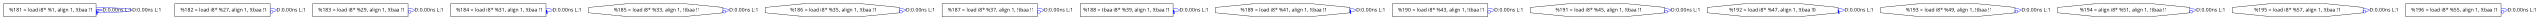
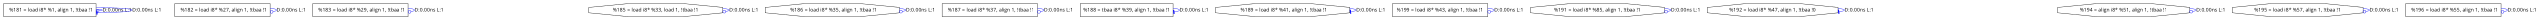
(498, 10) -> none
(656, 10) -> (656, 10)
(1440, 10) -> (1440, 10)
(1598, 10) -> (1598, 10)
(1948, 10) -> none
